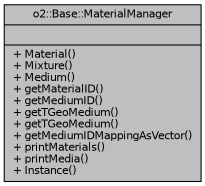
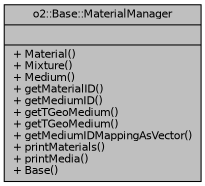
(45, 171) -> (35, 171)
